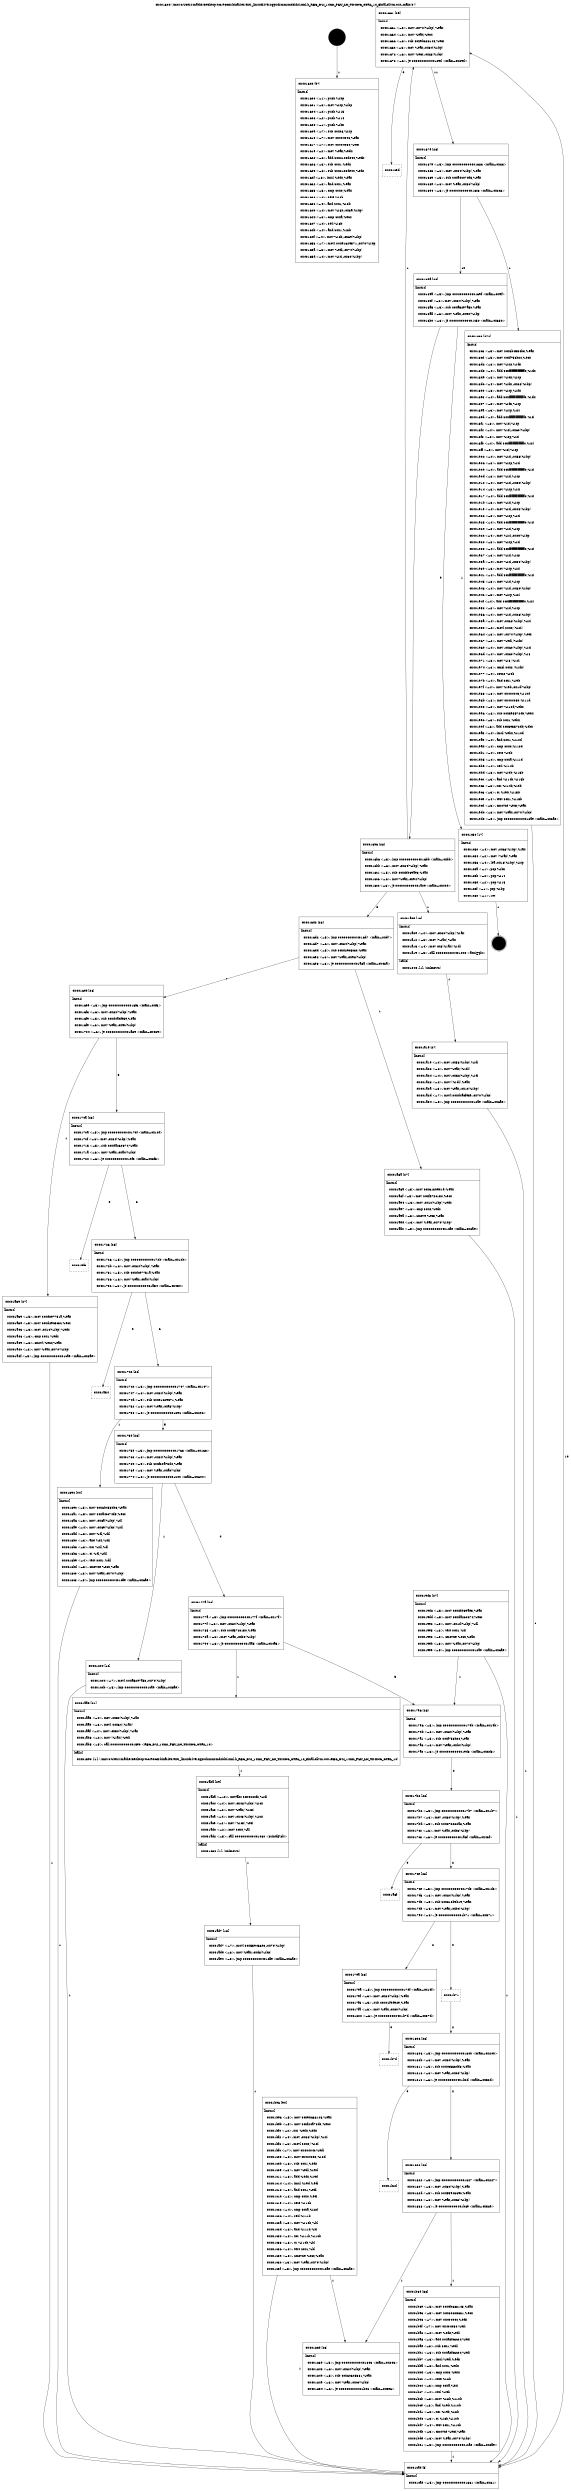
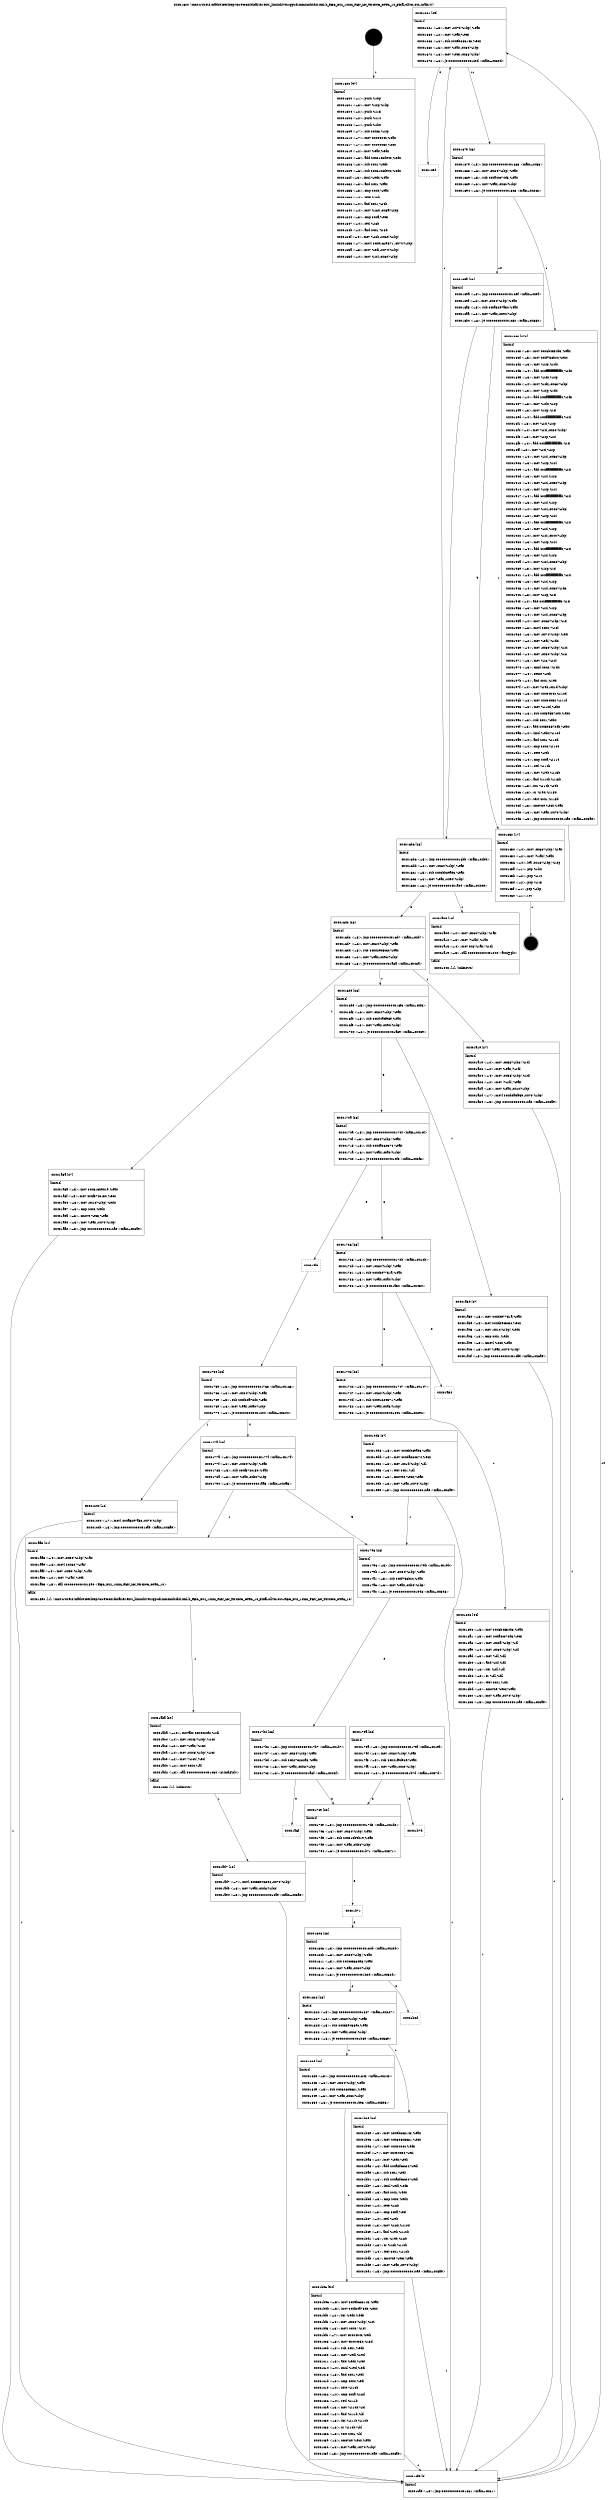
(451, 1007) -> (449, 1004)
(163, 1424) -> (285, 1318)
(421, 1944) -> (375, 1791)
(337, 2308) -> (344, 2194)
